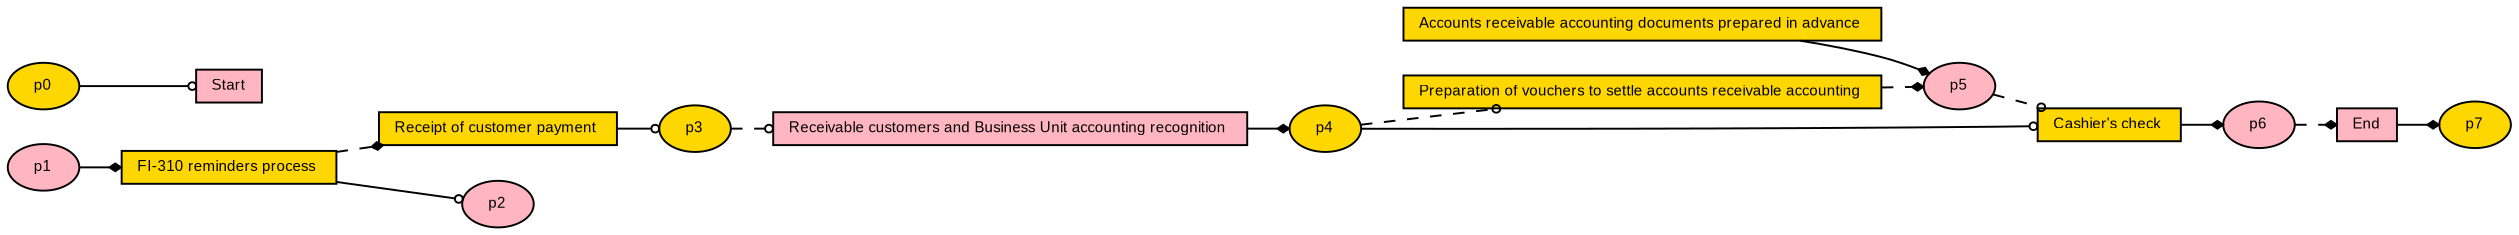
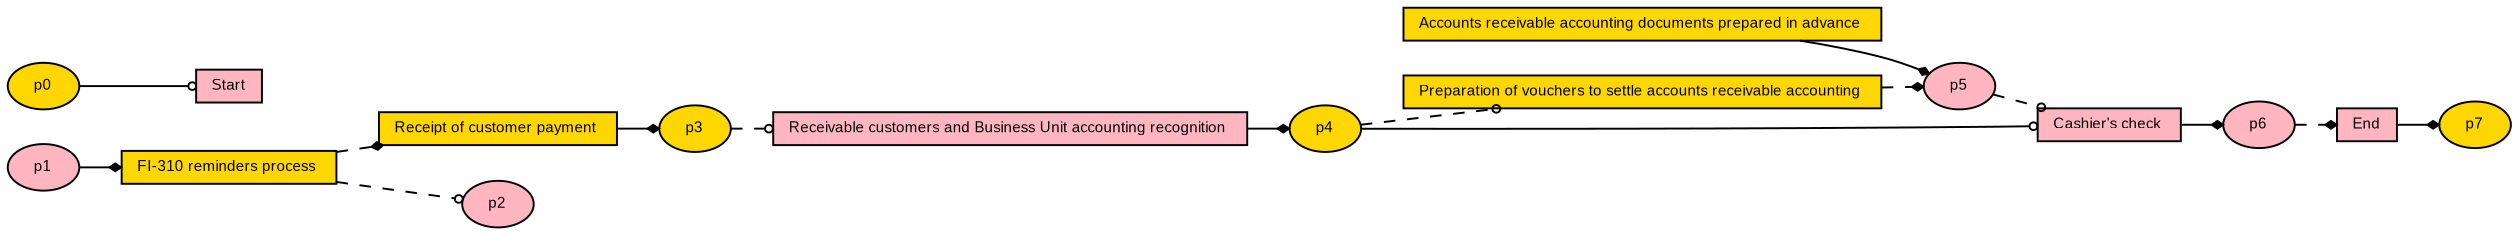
(2109, 125) -> (2109, 125)
(634, 129) -> (634, 129)
(396, 190) -> (396, 190)
